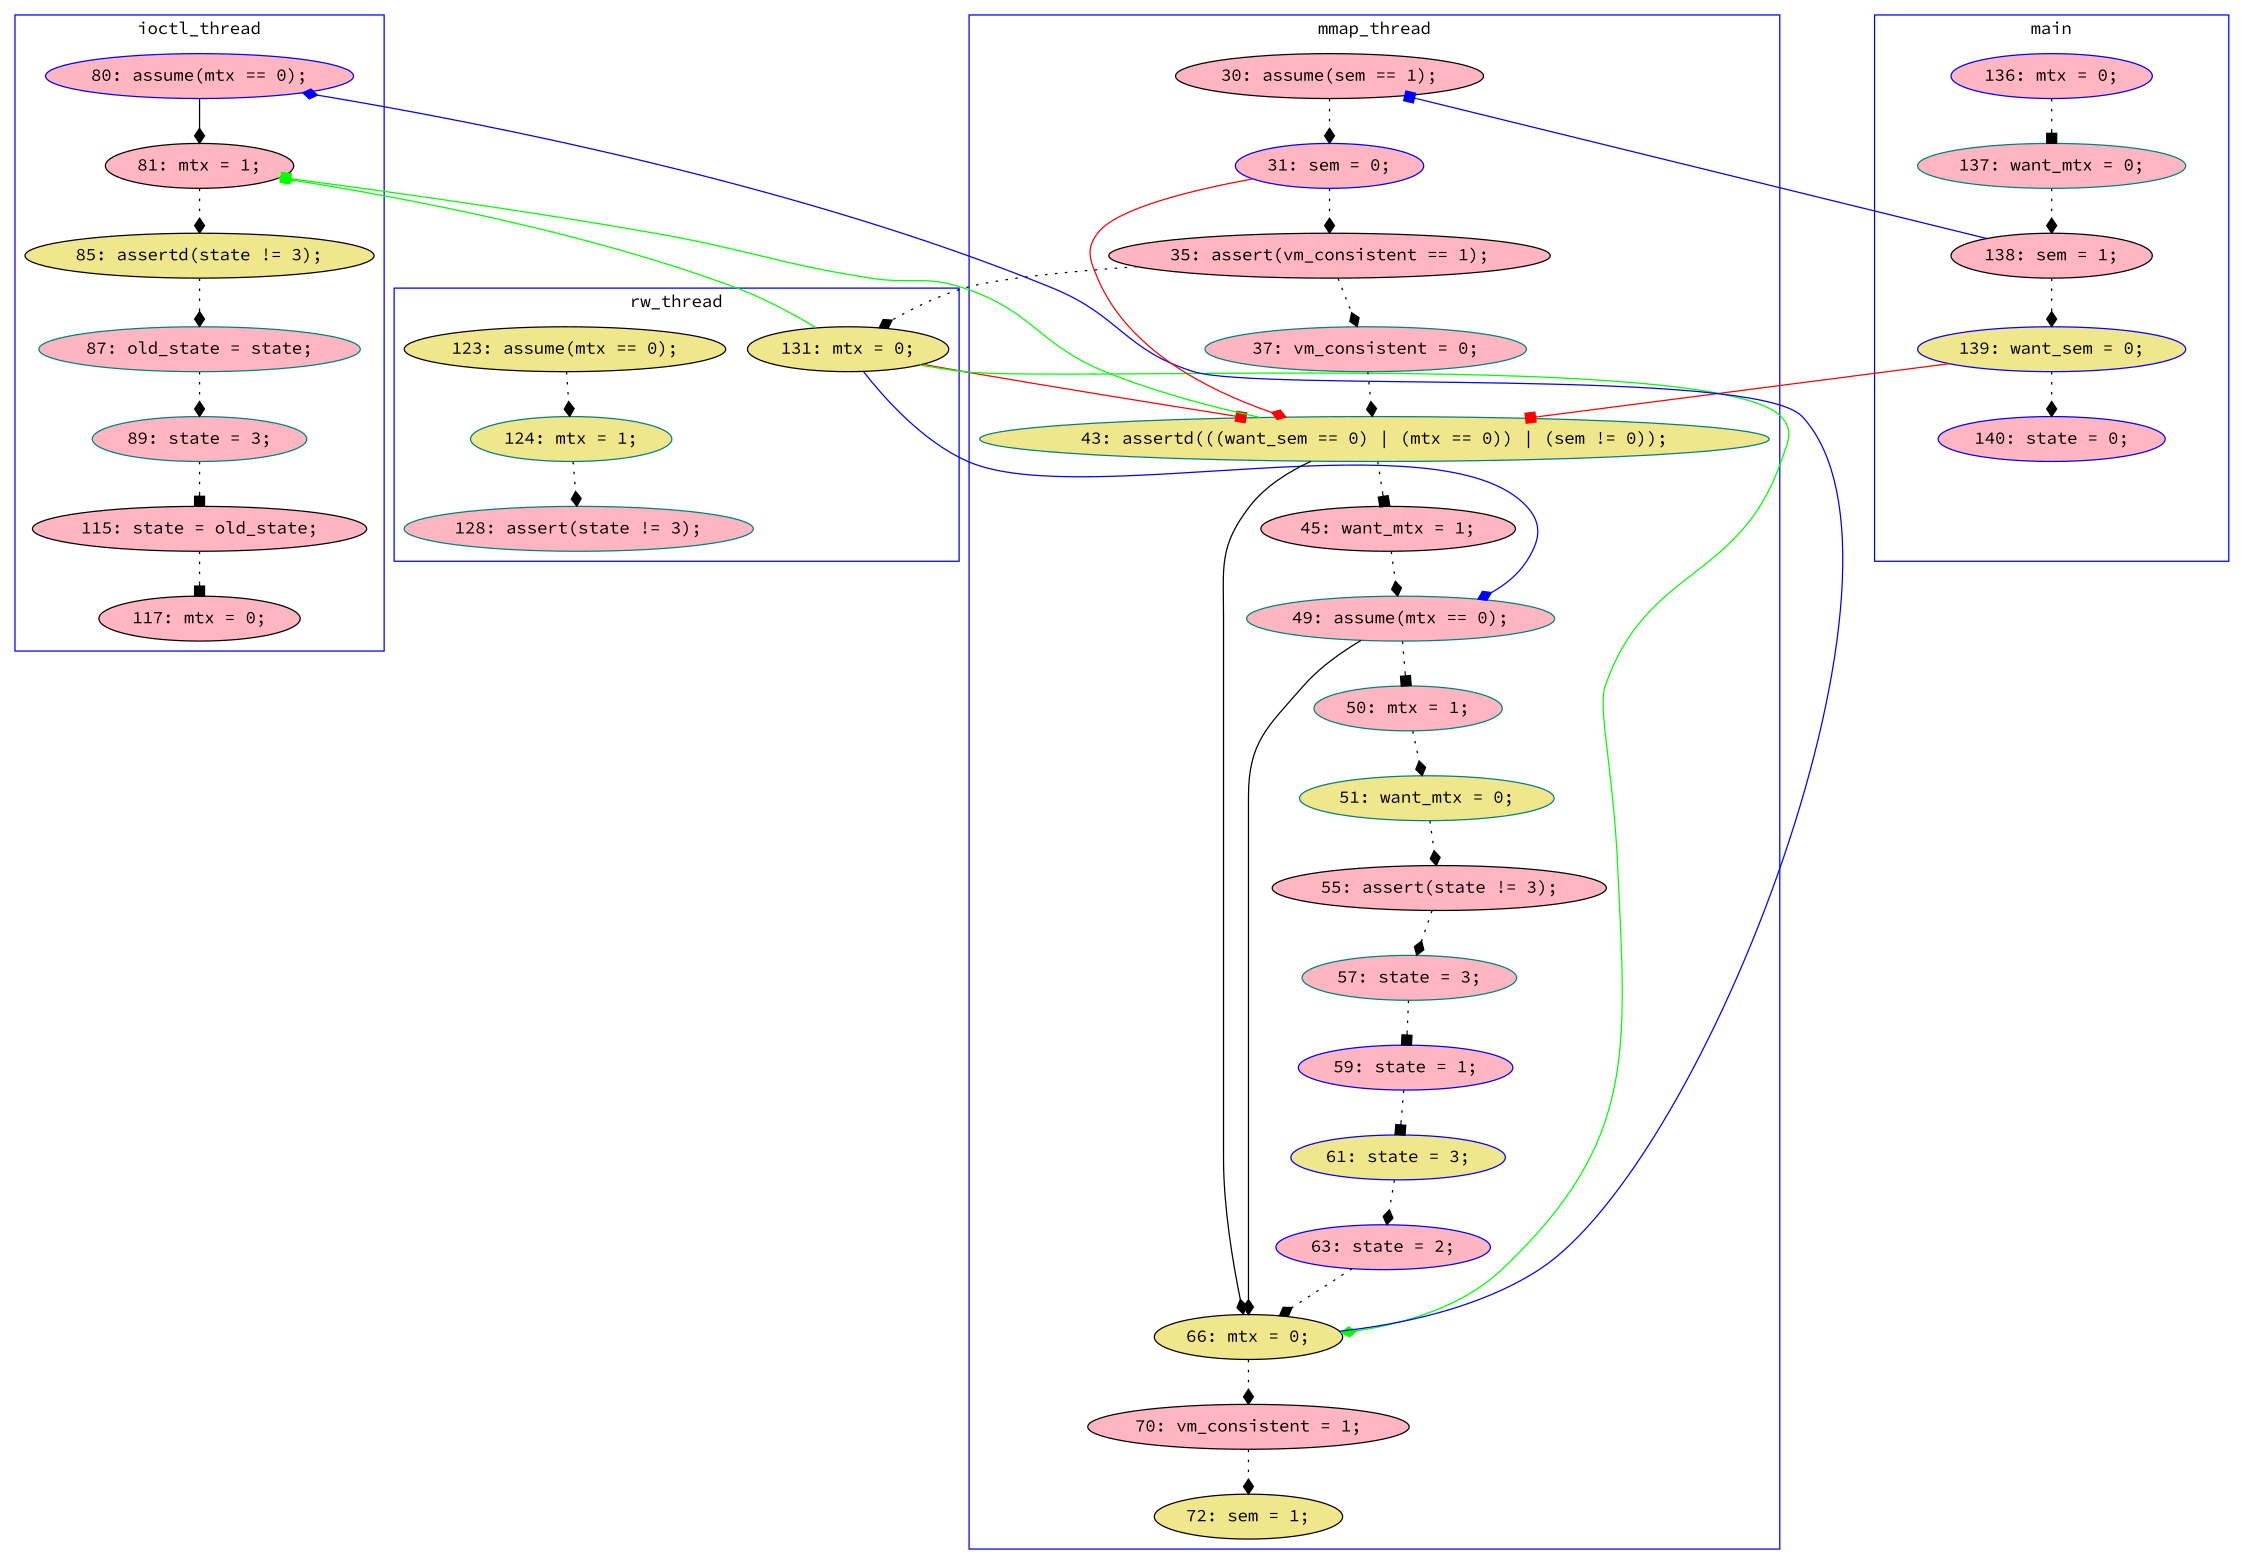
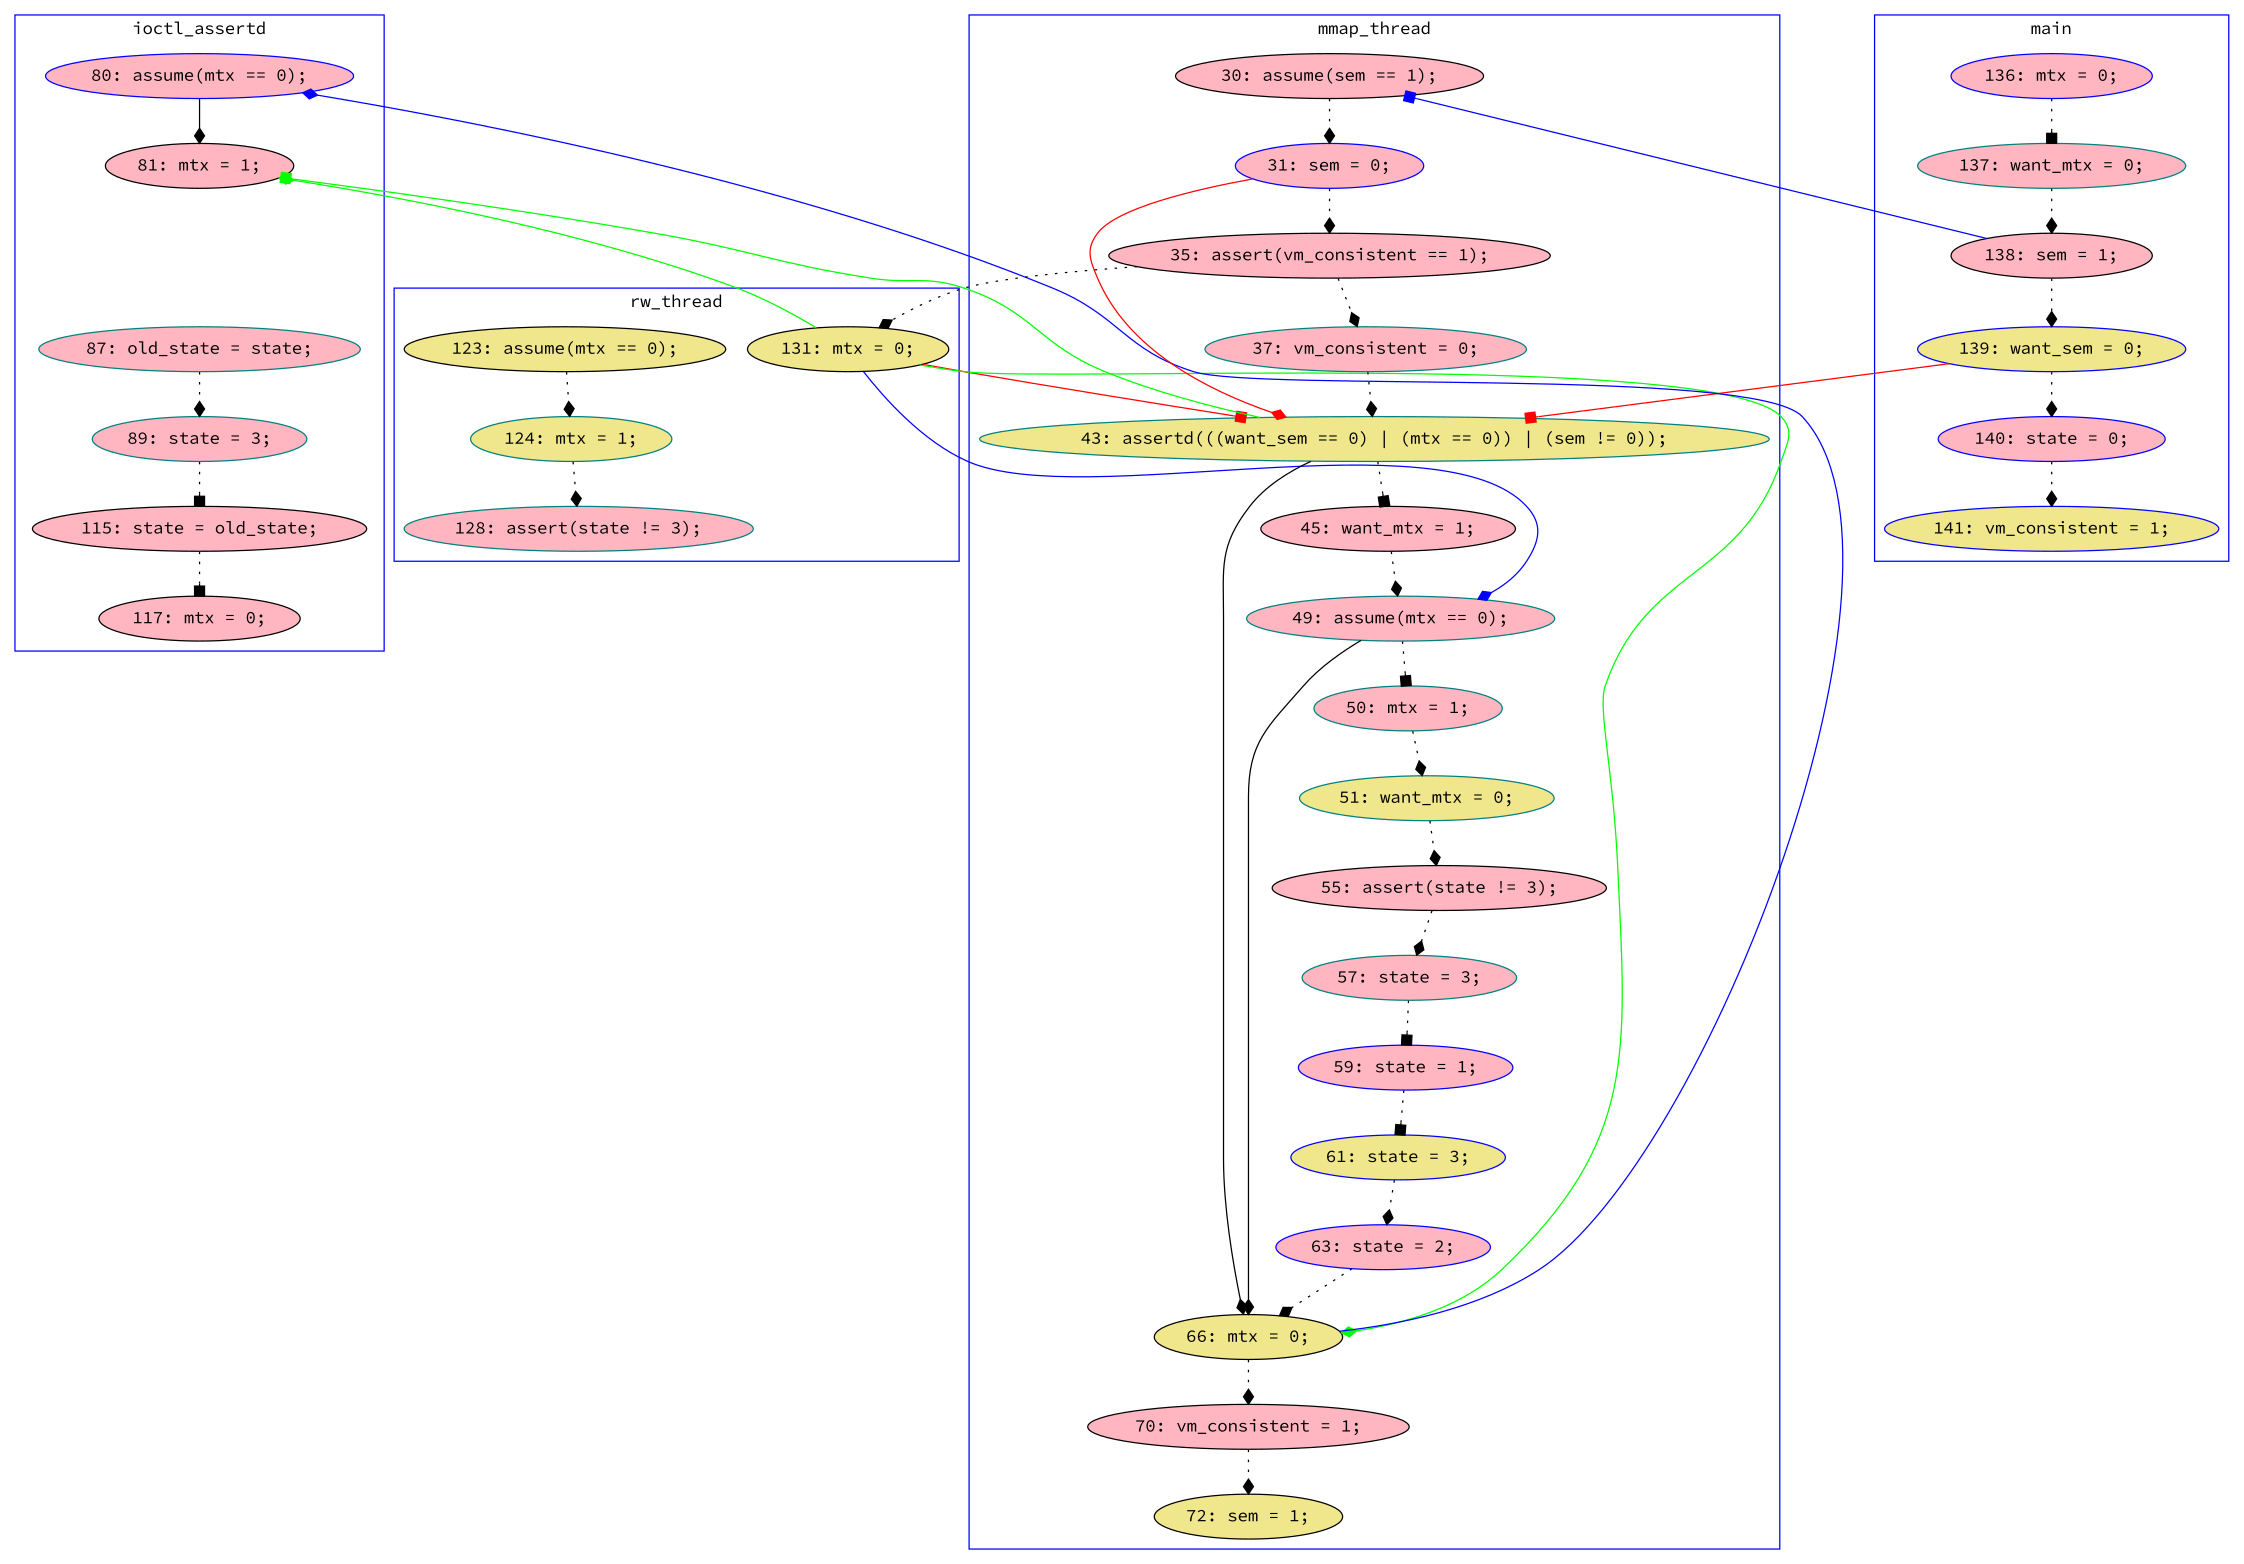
(200, 29) -> (200, 29)
(200, 256) -> none
none -> (2052, 529)
